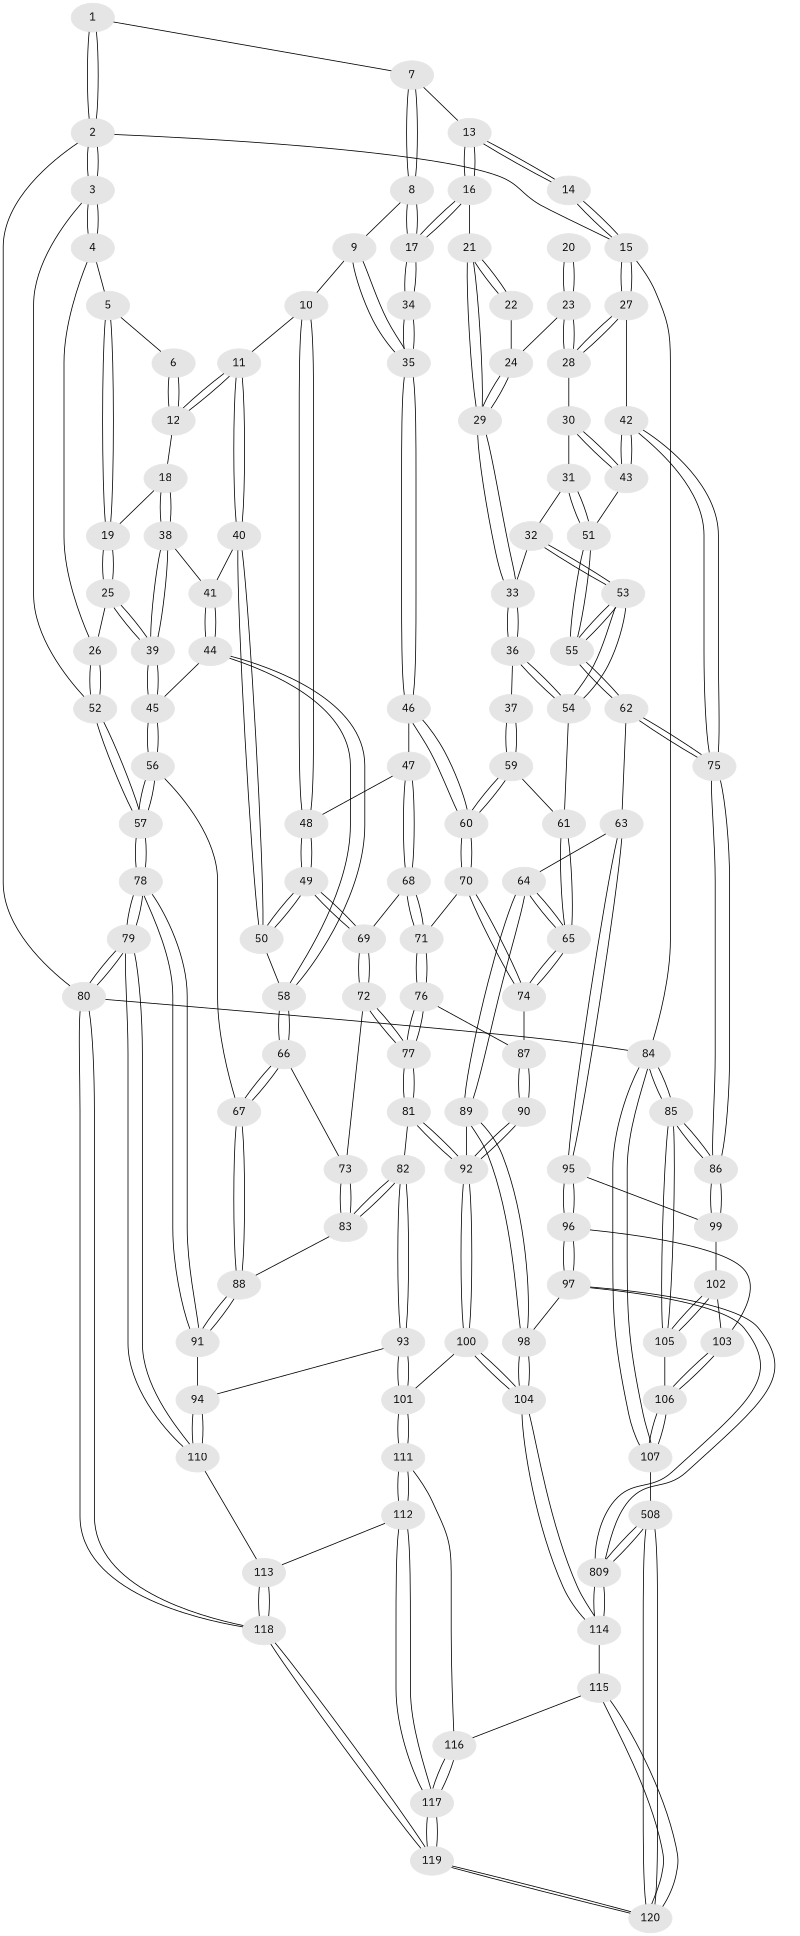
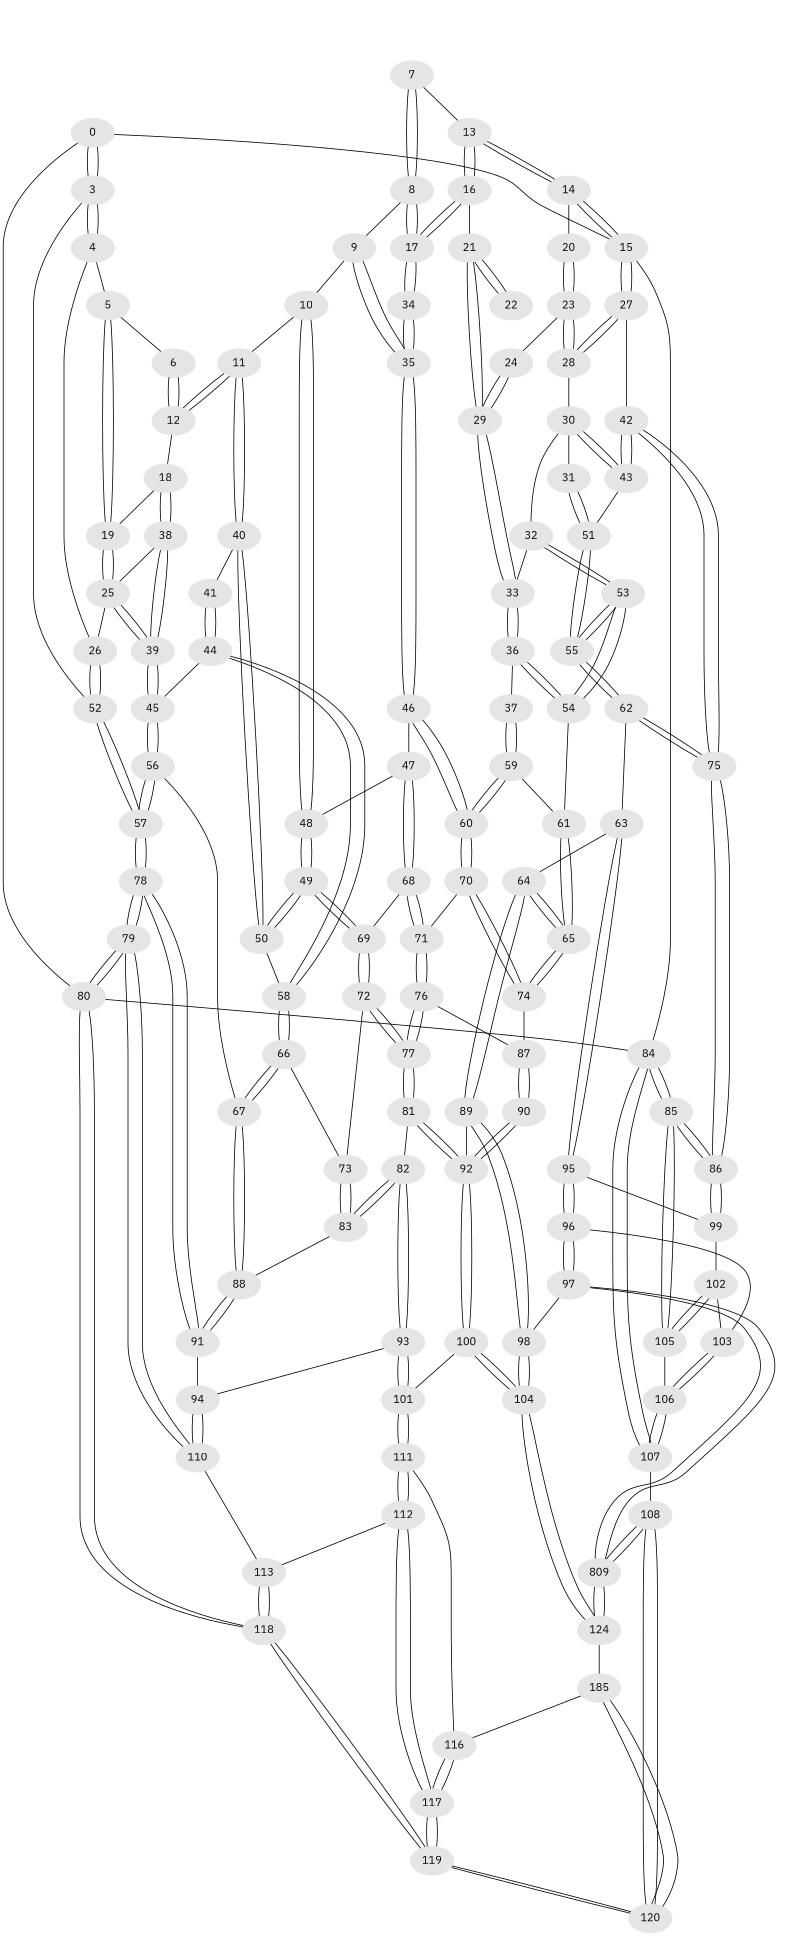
(93, 18) -> none
(93, 133) -> (93, 133)
none -> (569, 214)
(511, 334) -> none
(550, 507) -> (537, 475)
(188, 565) -> (137, 565)
(650, 1515) -> (650, 1515)
(599, 1630) -> (599, 1630)
(599, 1688) -> (599, 1688)
